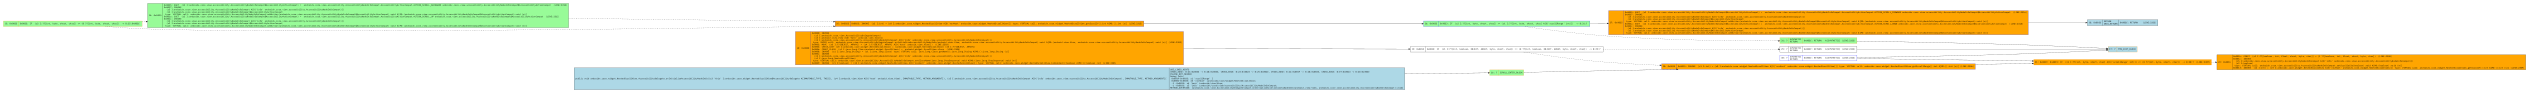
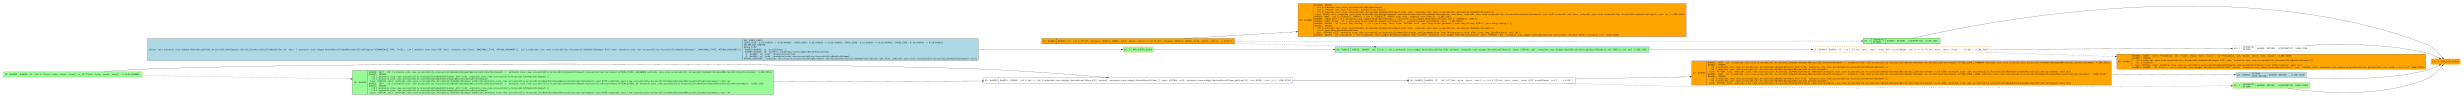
(701, 20) -> (878, 81)
(2123, 23) -> (2271, 75)
(989, 24) -> (1138, 80)
(1507, 24) -> (1492, 80)
(469, 30) -> (606, 64)
(1296, 49) -> (1240, 35)
(1507, 49) -> (1138, 41)
(1818, 49) -> (1901, 41)
(2123, 49) -> (2446, 62)
(1818, 58) -> (2271, 48)
(1945, 60) -> (2111, 49)
(2123, 62) -> (1901, 50)
(1818, 67) -> (1492, 50)
(1511, 73) -> (1143, 50)
none -> (2374, 78)
